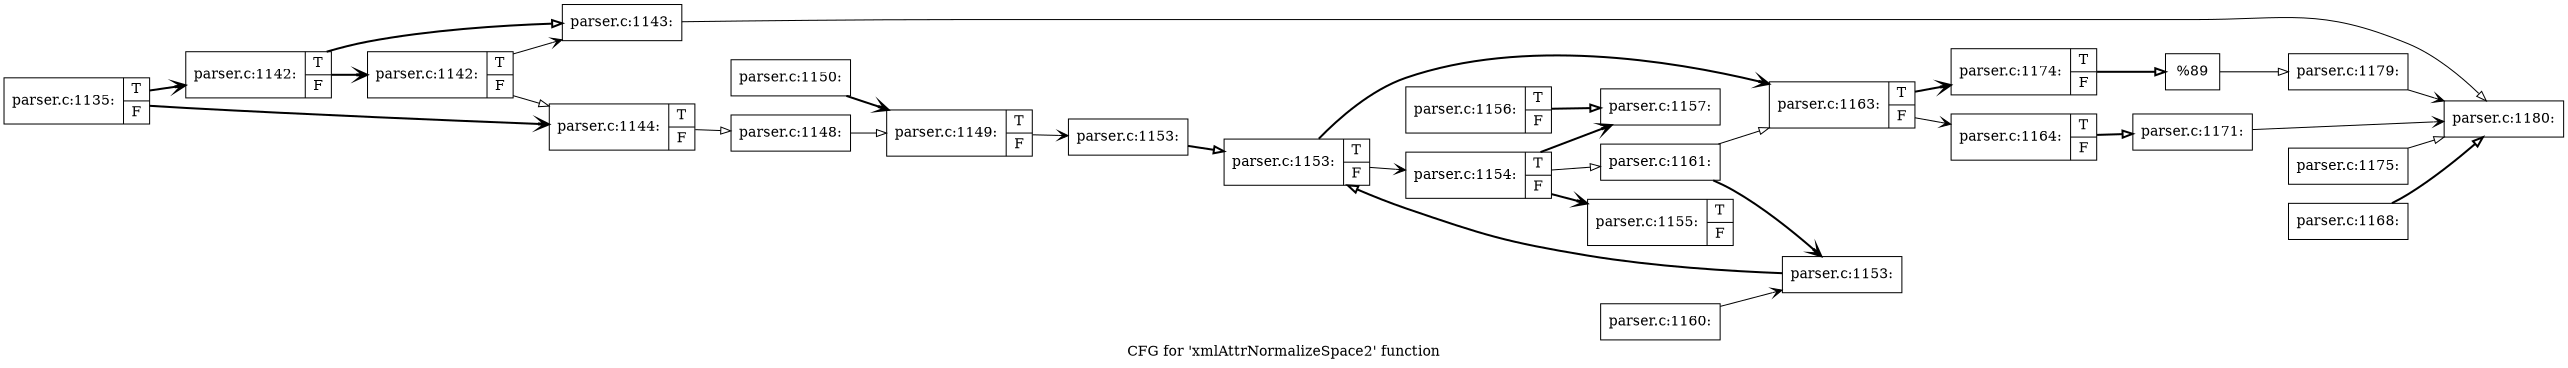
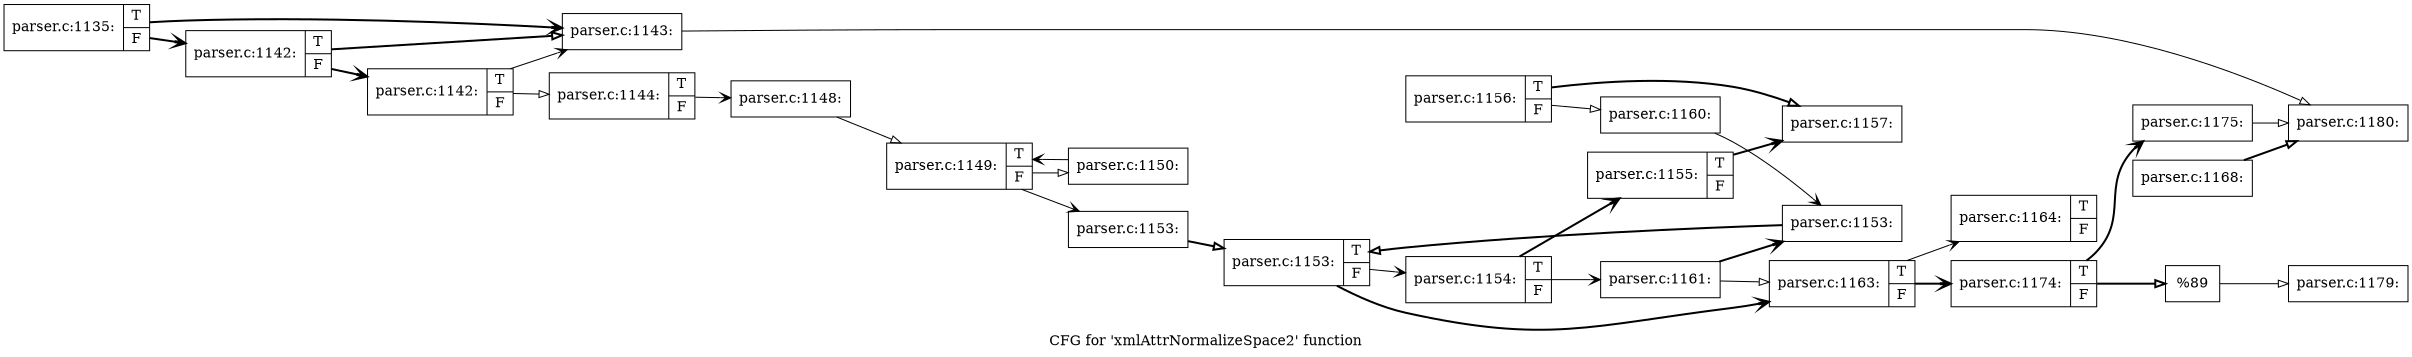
(2421, 94) -> none
(863, 101) -> (1055, 159)
none -> (1571, 107)
(344, 116) -> (351, 20)
(708, 130) -> (708, 97)
(2193, 132) -> none
(1571, 140) -> (1756, 148)
(1571, 169) -> (1571, 280)
none -> (1045, 173)
none -> (2114, 206)
